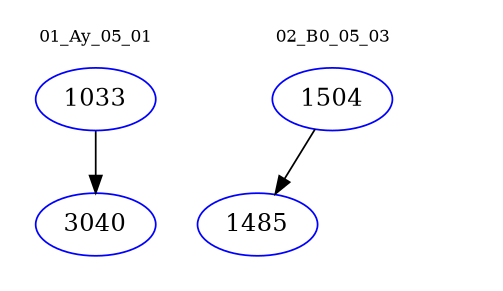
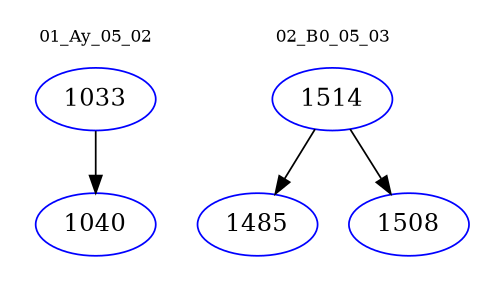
(96, 37) -> (96, 37)
(332, 99) -> (332, 99)
(96, 224) -> (96, 224)
none -> (409, 224)
